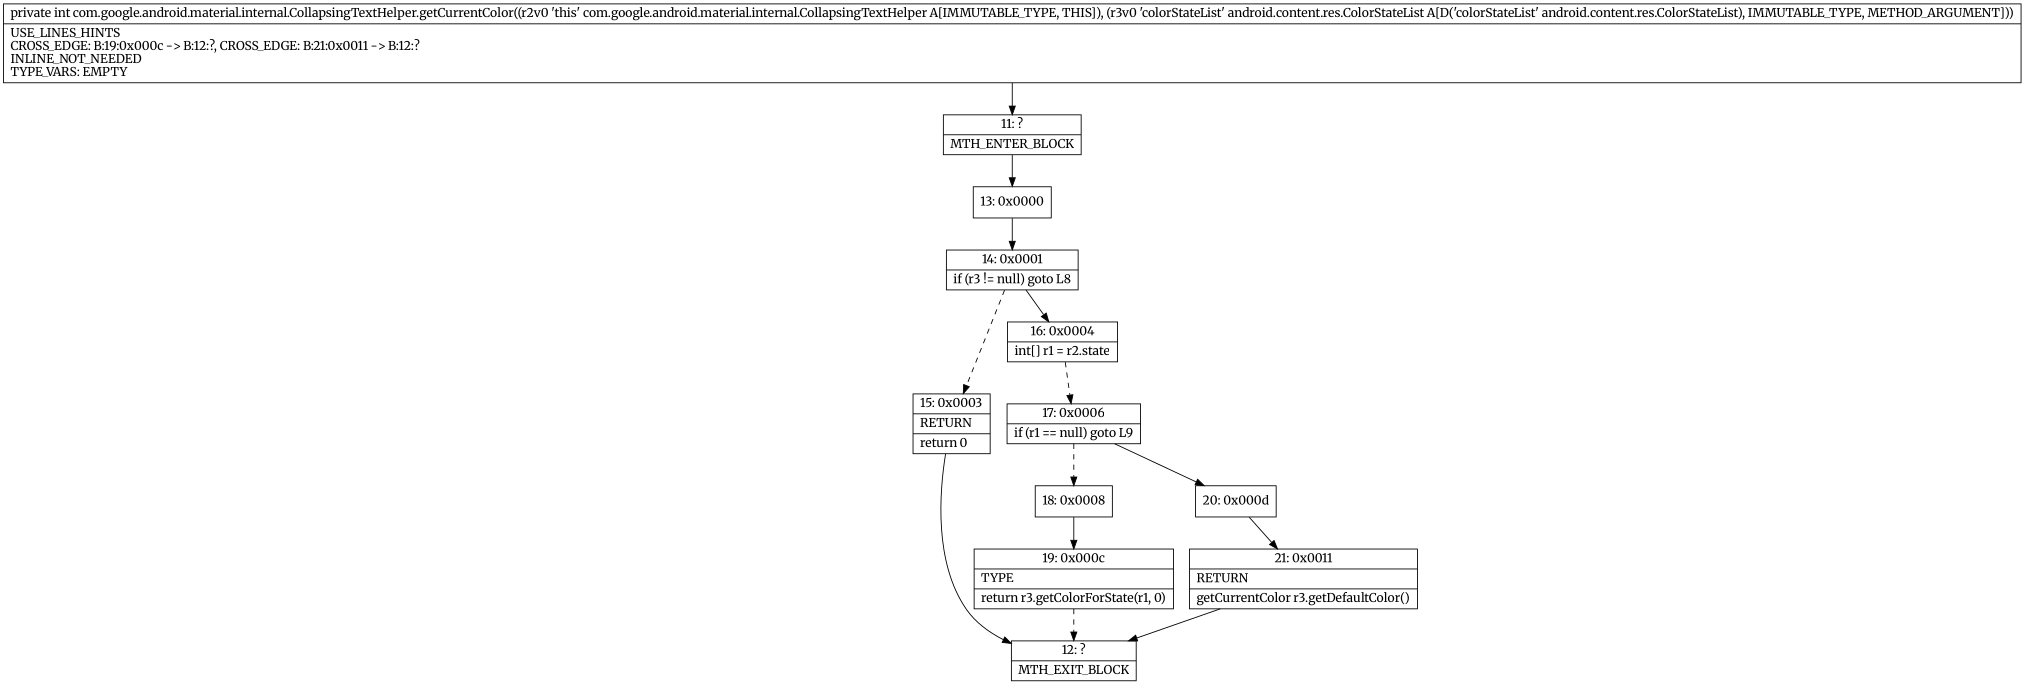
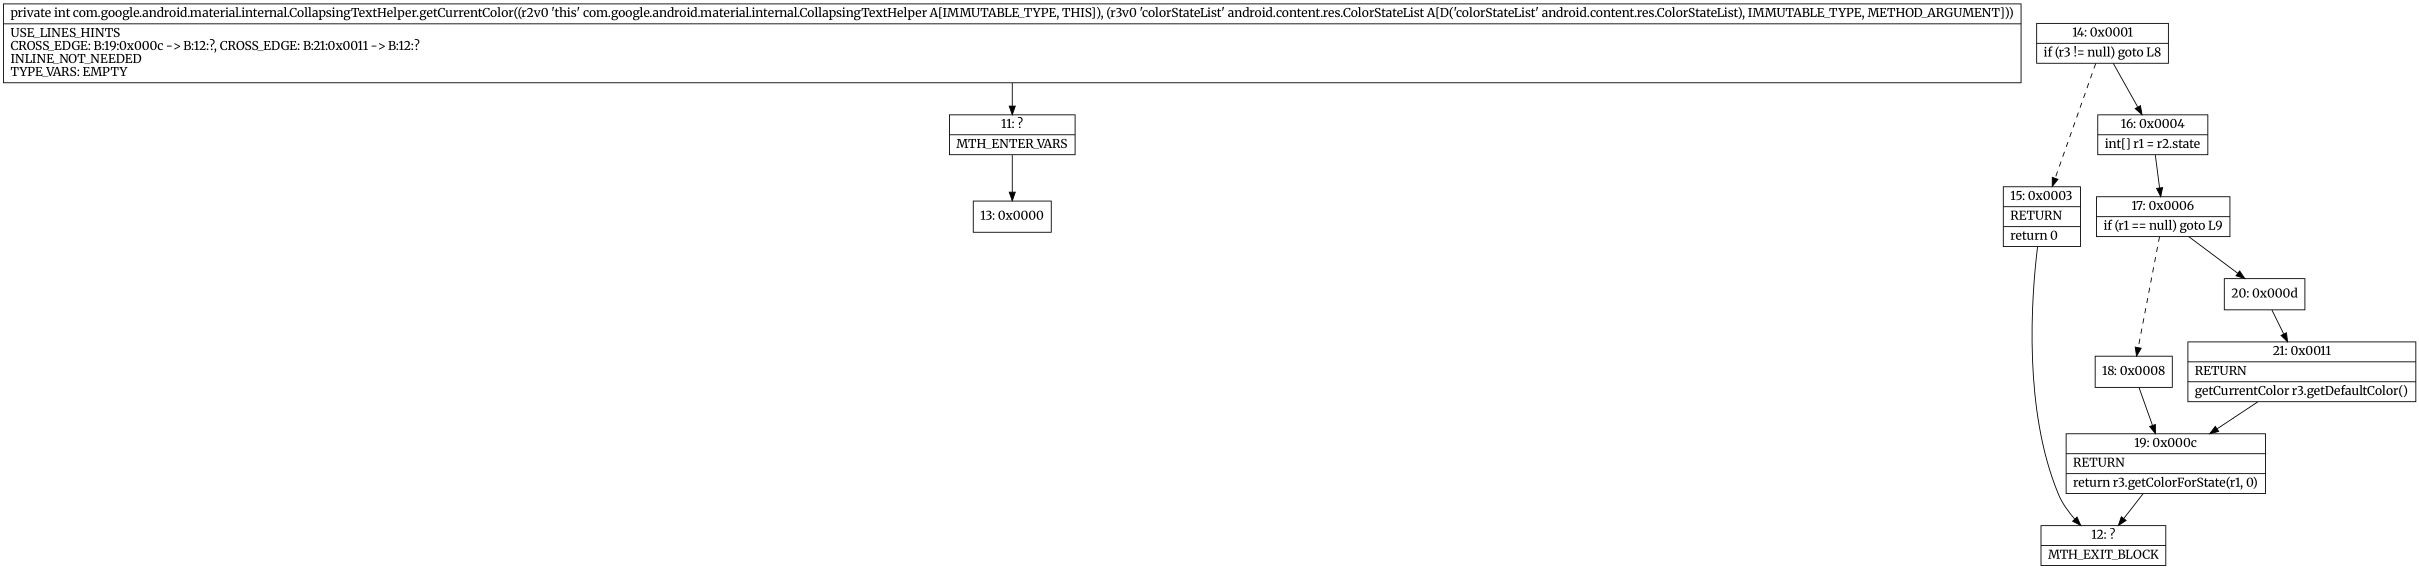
(1012, 144) -> (1012, 144)
(1012, 230) -> none
(1068, 379) -> (2157, 171)
(998, 578) -> (2099, 463)
(1074, 620) -> (2133, 506)
(1178, 623) -> (2237, 415)
